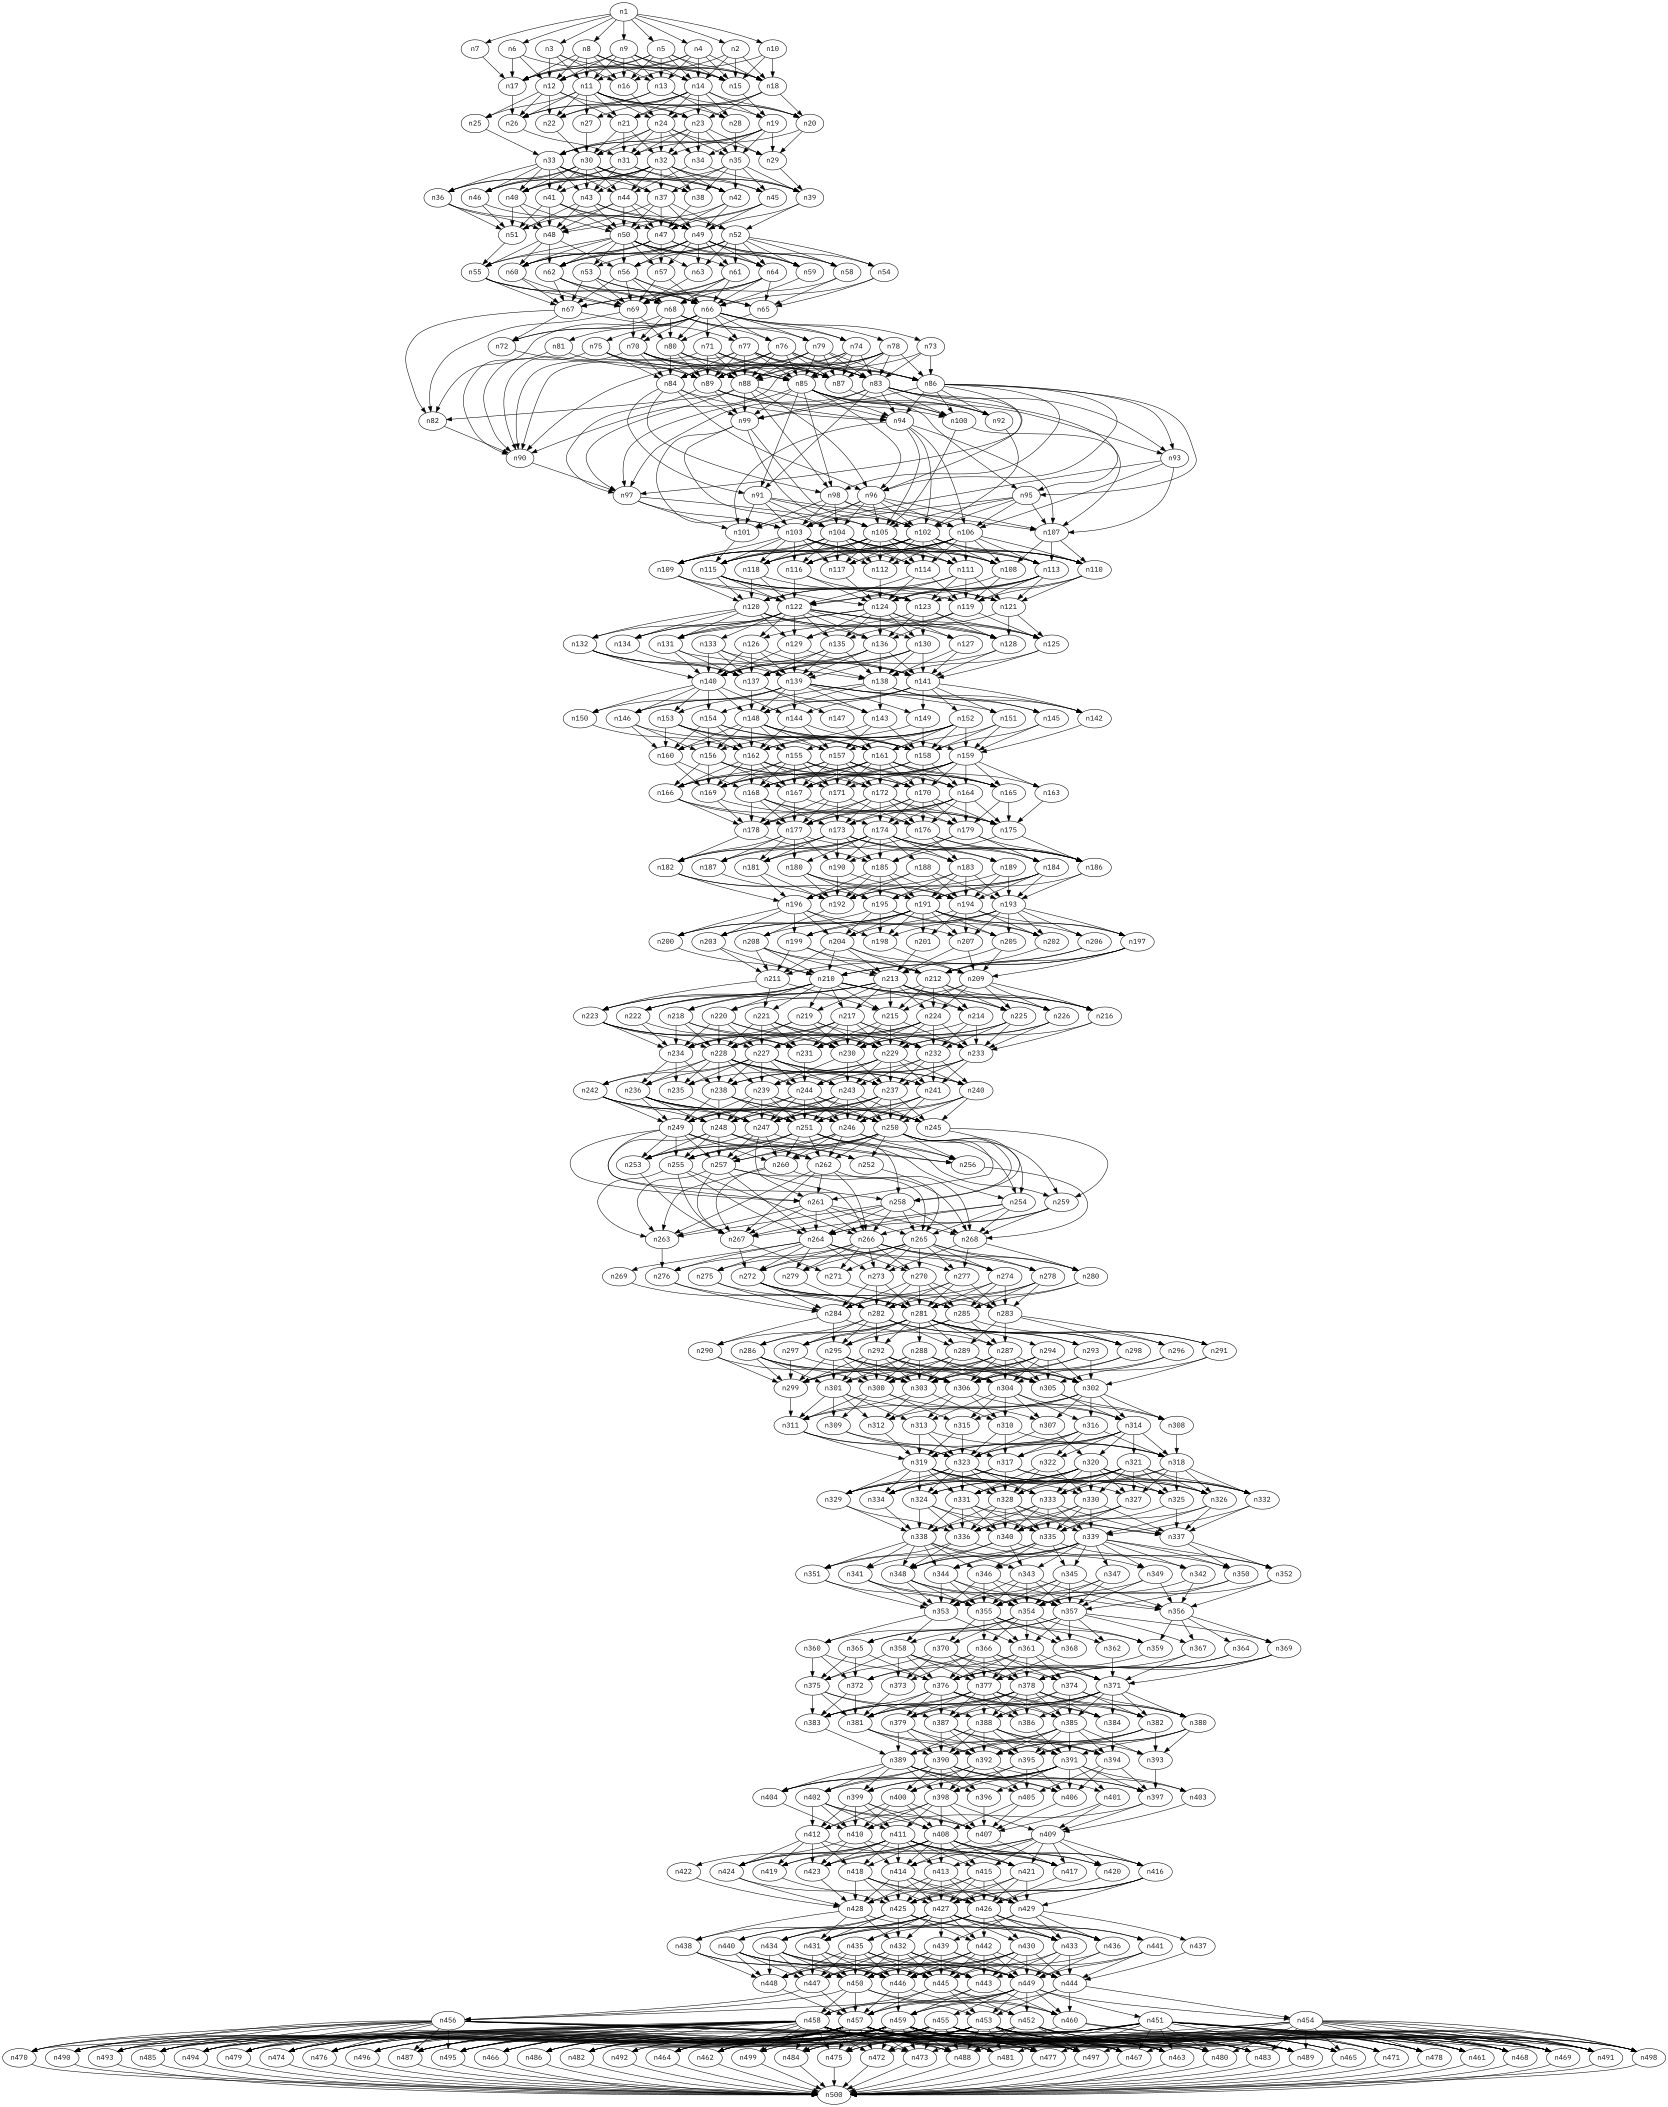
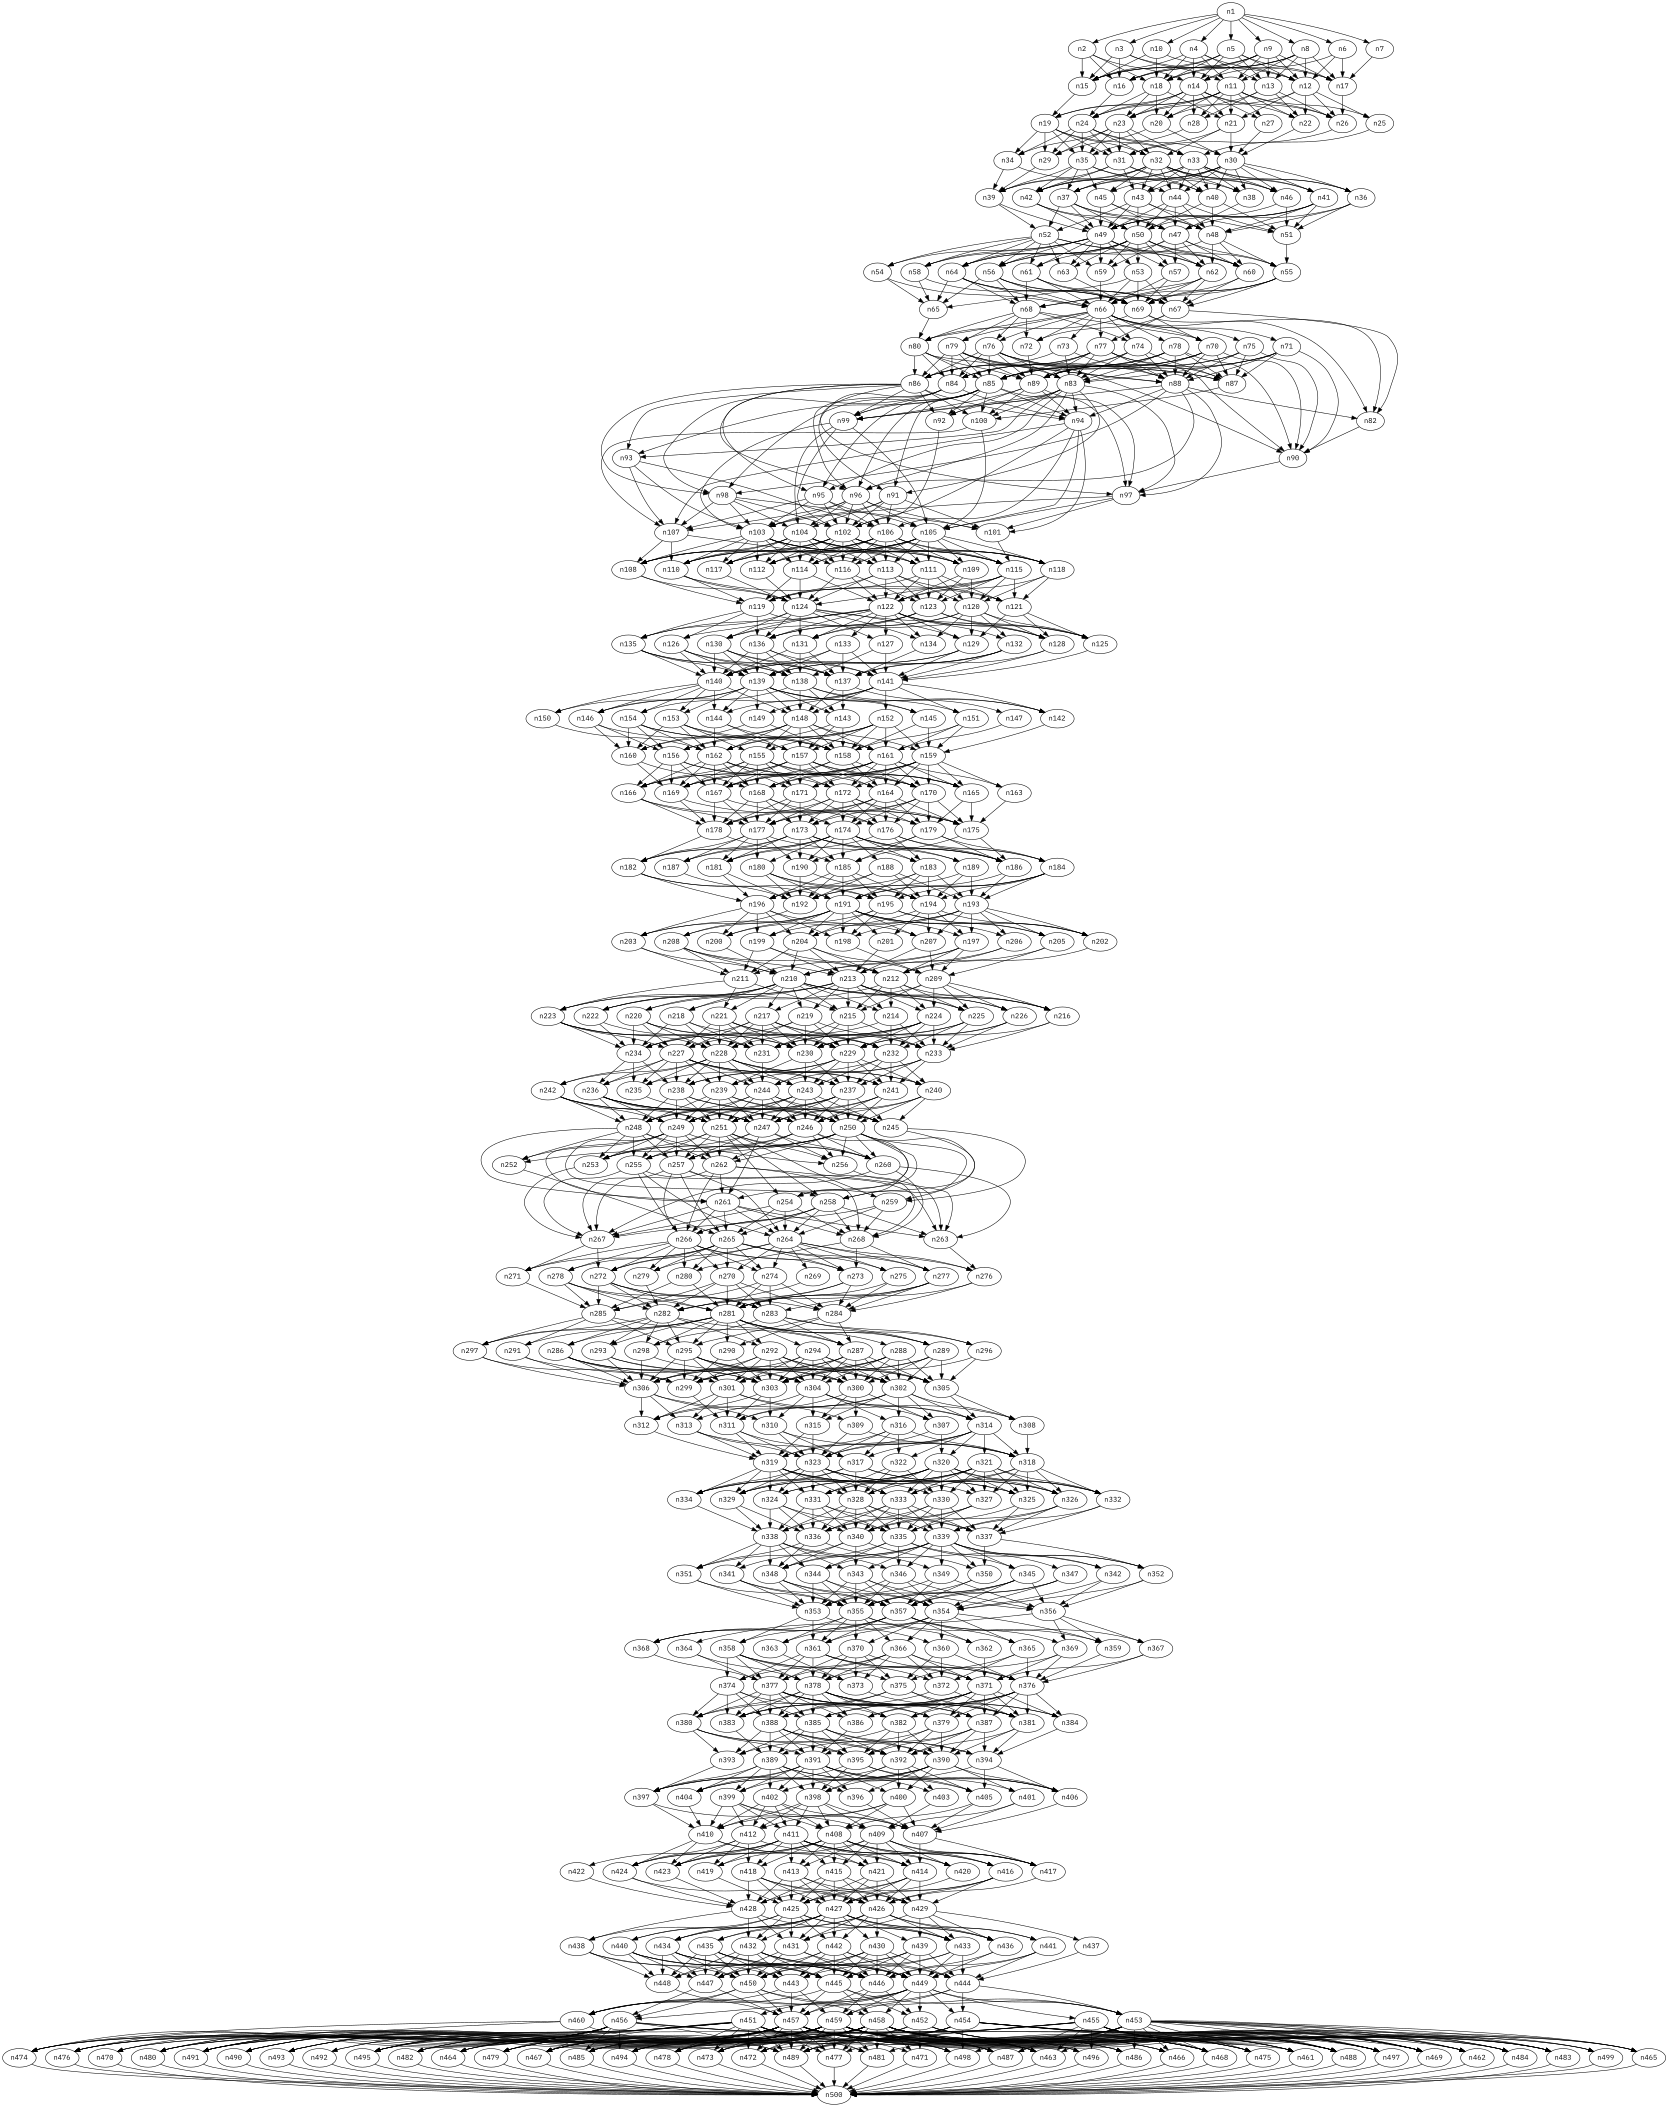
(559, 347) -> none
(976, 662) -> none
none -> (770, 1649)
(1316, 2034) -> none
